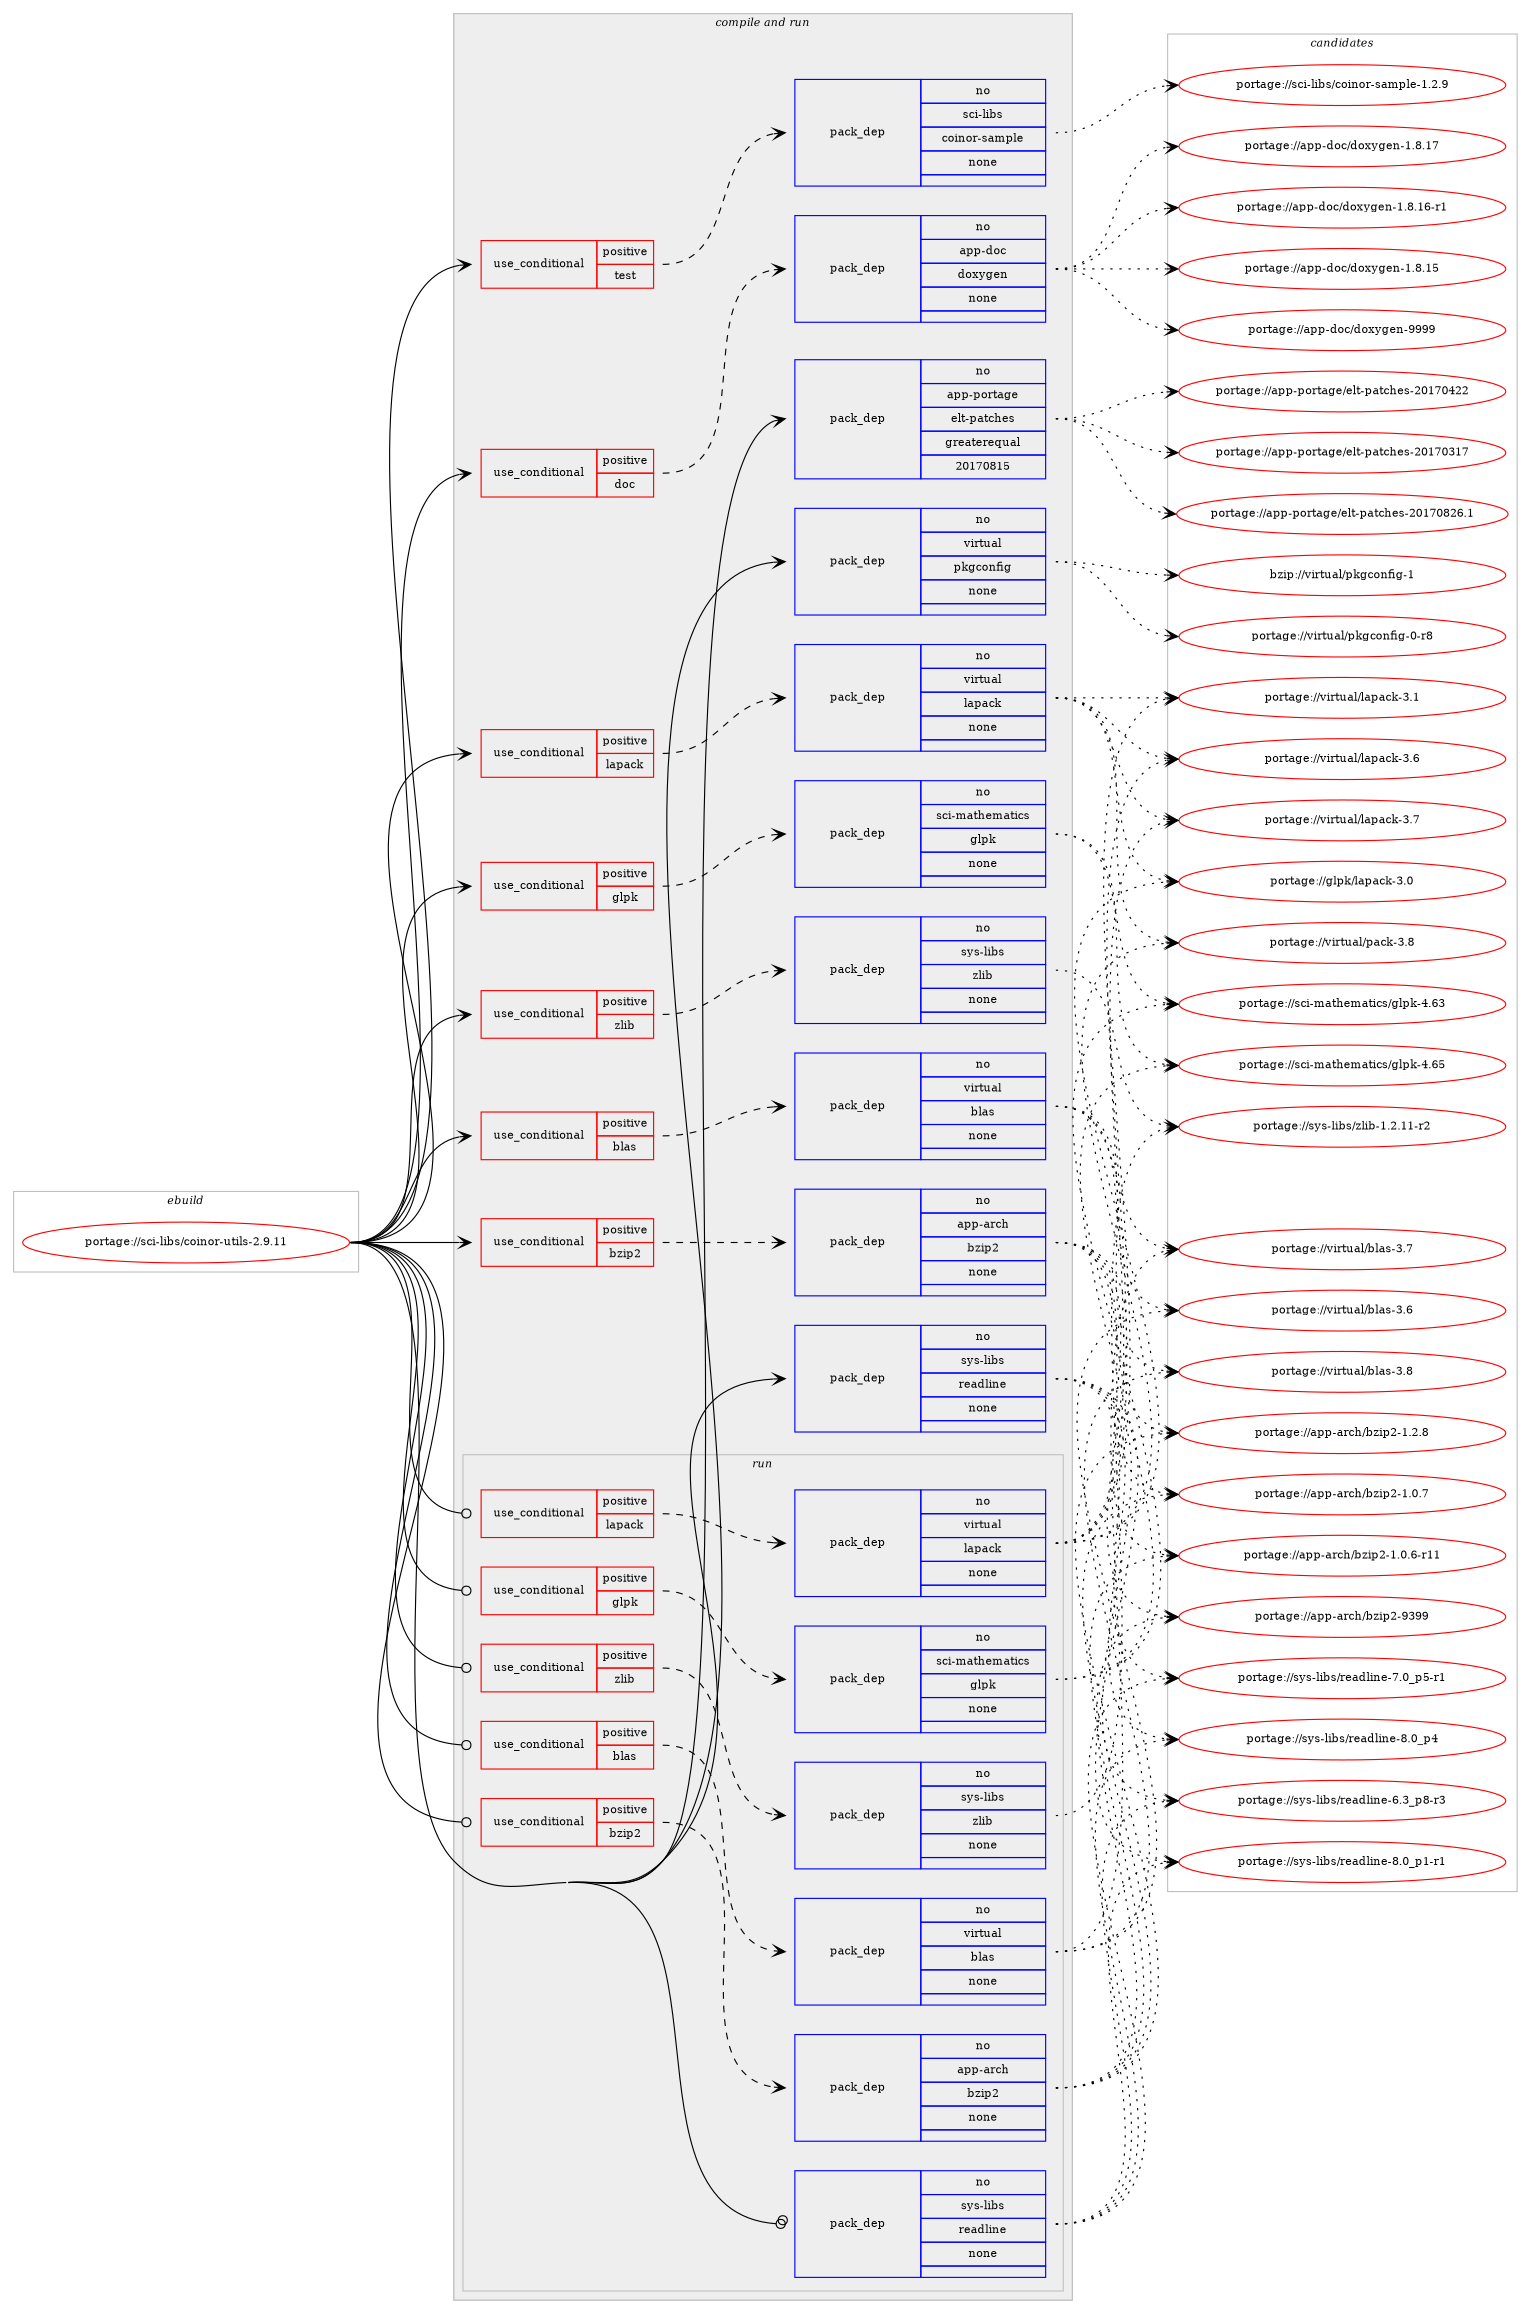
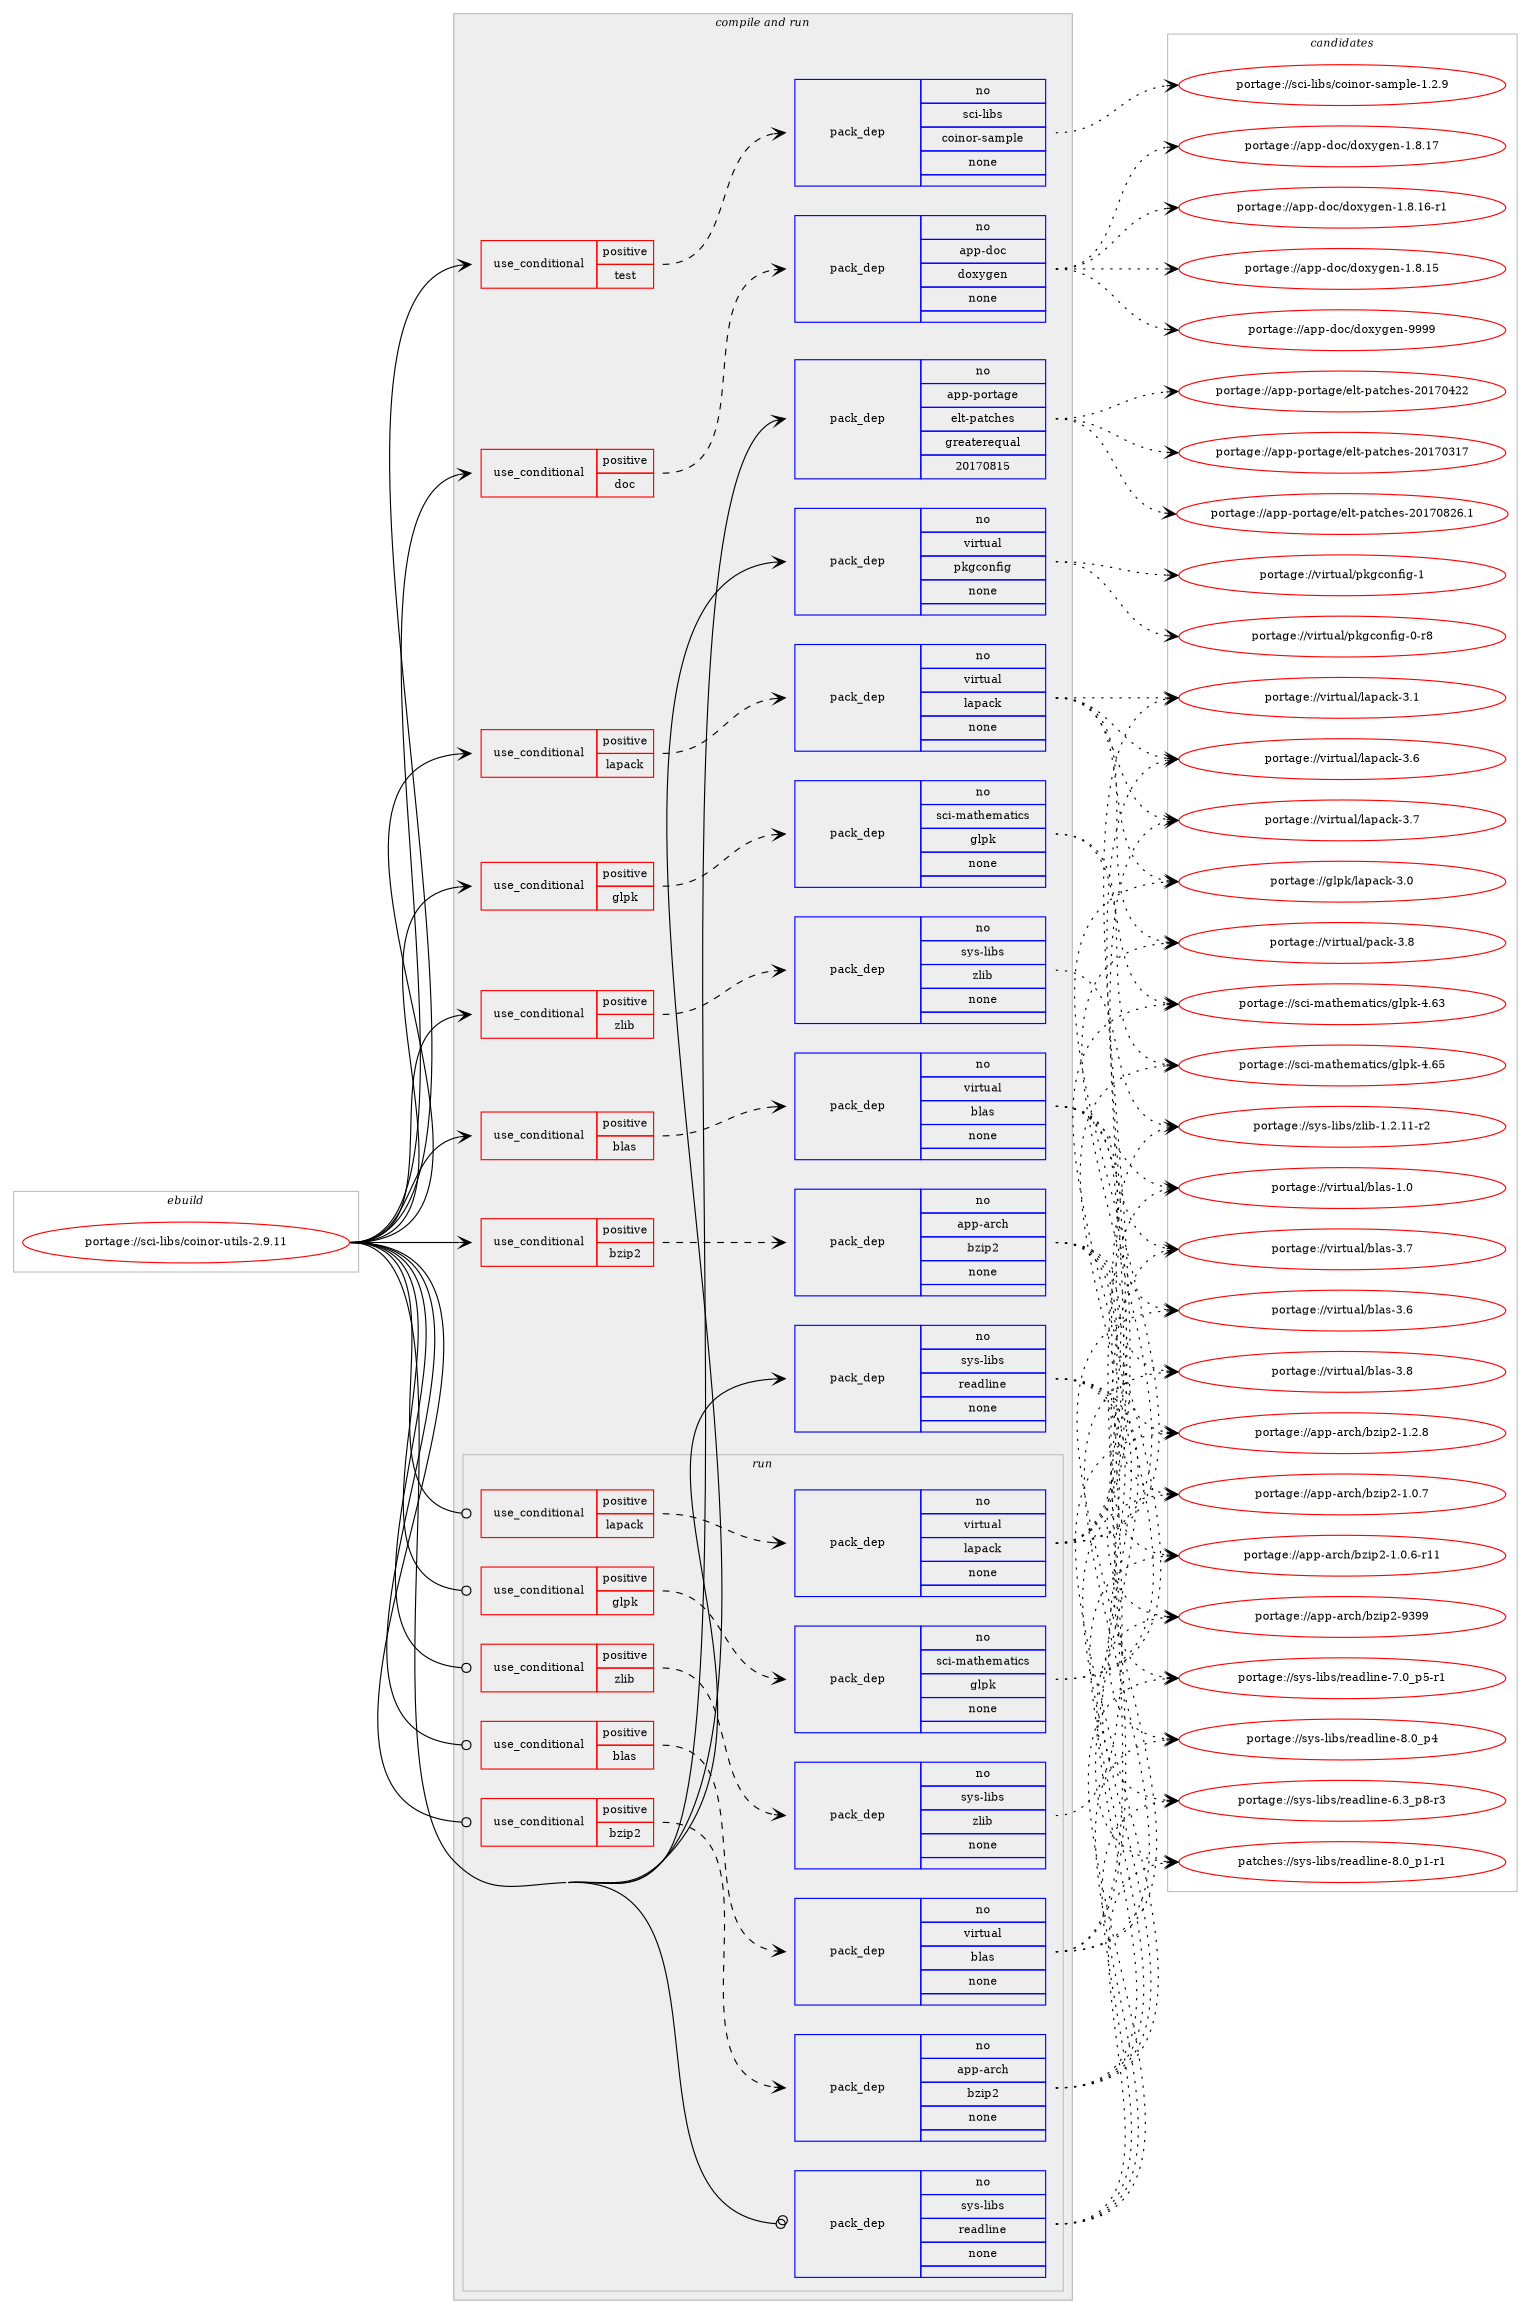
(1342, 575) -> (1342, 575)
none -> (1342, 1188)
(1342, 1862) -> (1342, 1862)
